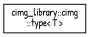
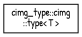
(45, 19) -> (41, 19)
